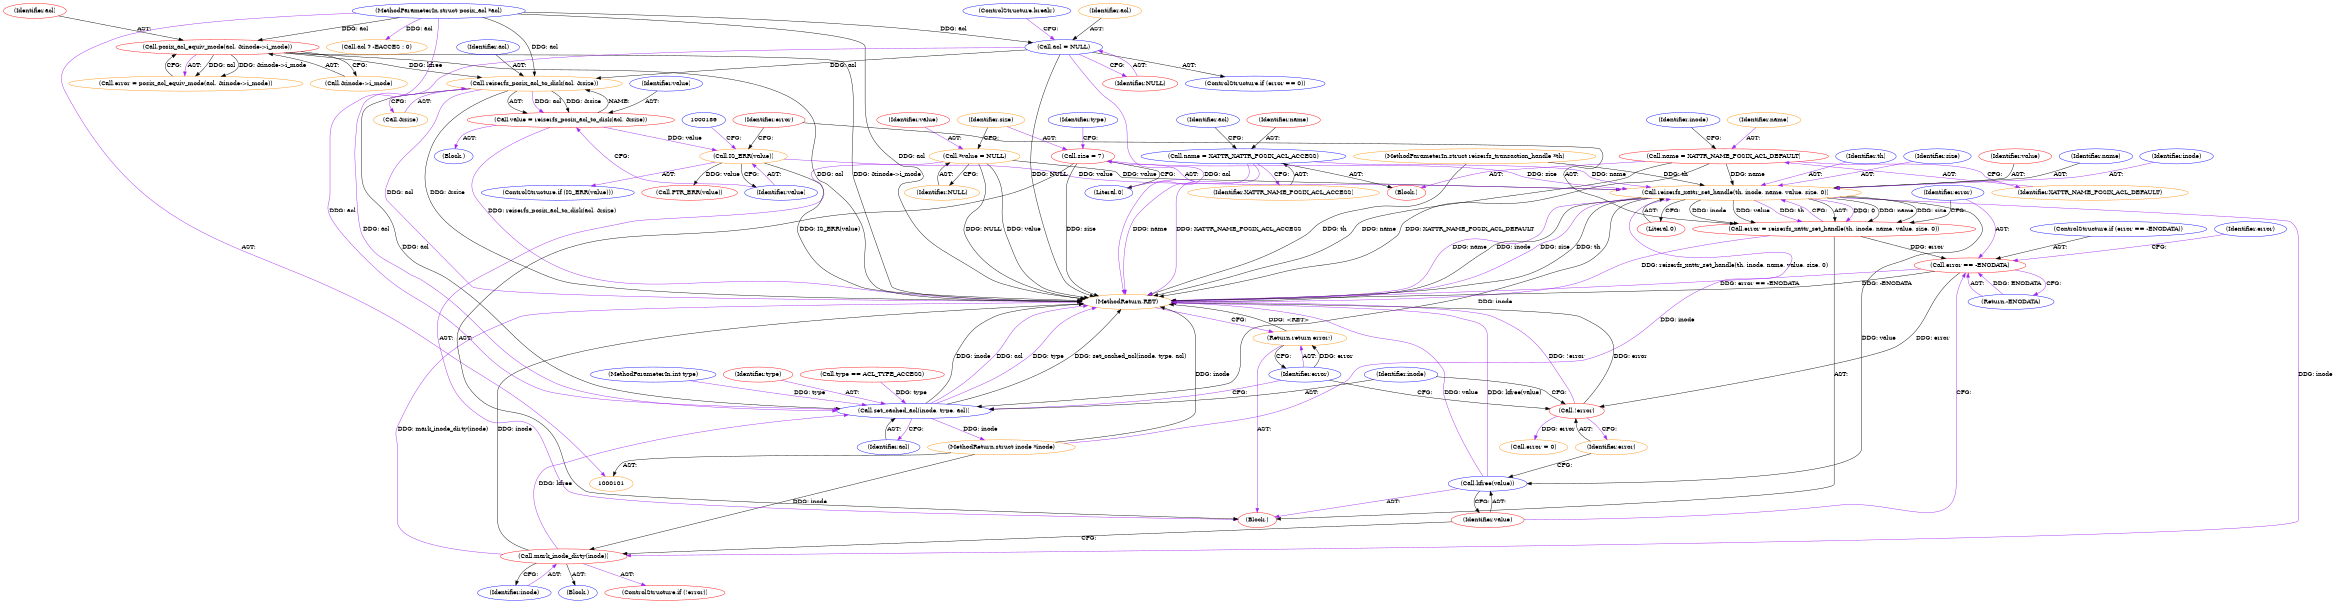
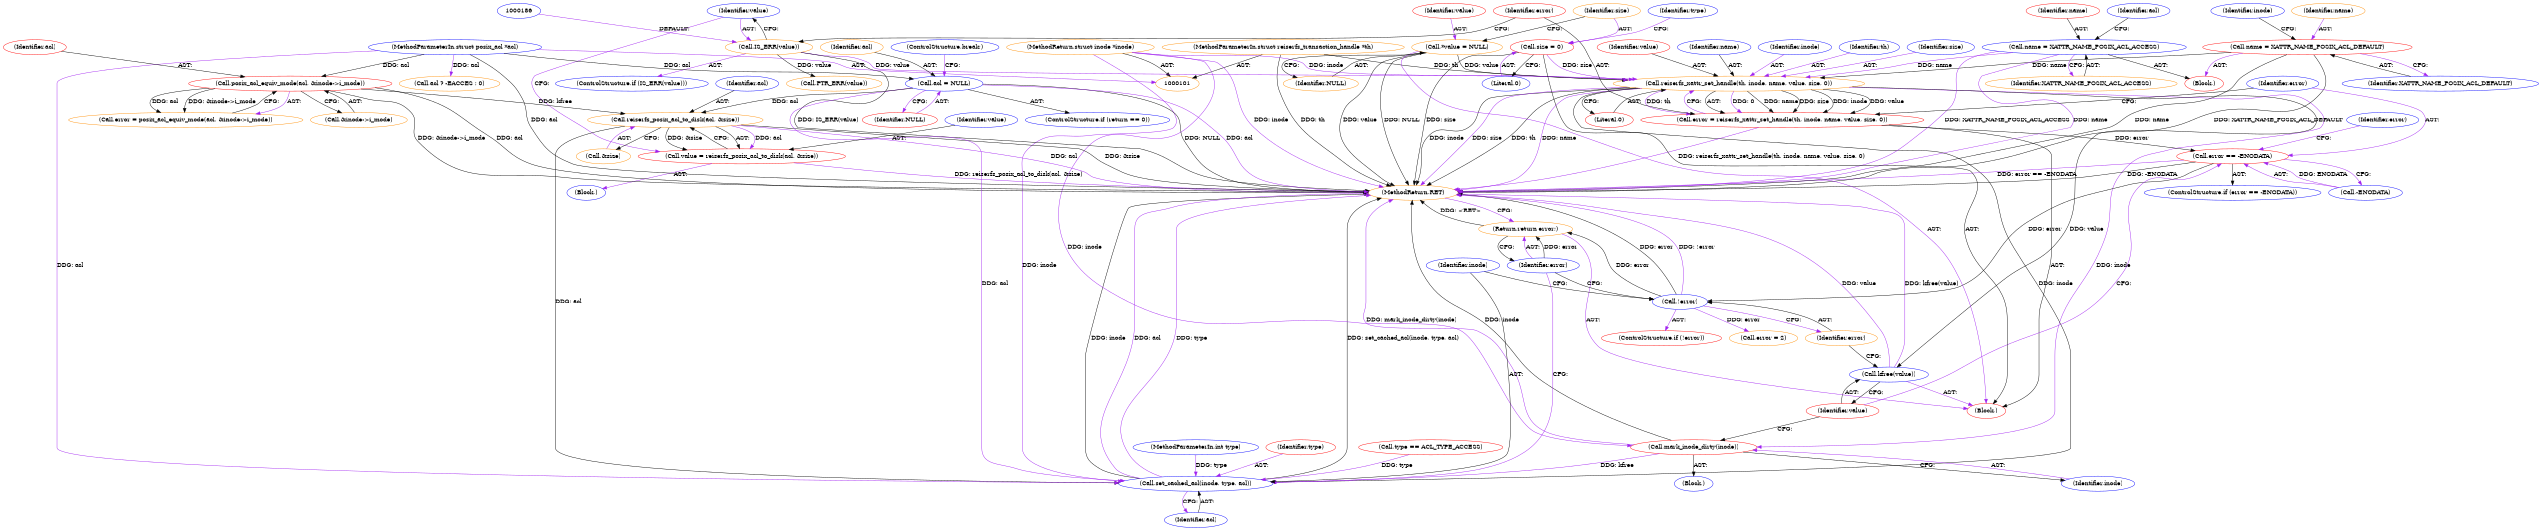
(519, 35) -> none
none -> (1229, 66)
(1255, 84) -> (1098, 120)
(425, 93) -> (641, 138)
(620, 102) -> (722, 138)
(658, 138) -> none
(735, 138) -> (676, 29)
(1083, 156) -> (1542, 47)
(1243, 156) -> (2084, 47)
(1911, 175) -> (2372, 67)
(690, 193) -> (834, 84)
(2090, 193) -> (2440, 84)
(2045, 247) -> (2233, 172)
none -> (1612, 269)
(2011, 302) -> (2366, 193)
(1577, 411) -> (1680, 302)
(1186, 419) -> (1247, 119)
(956, 428) -> (1022, 218)
(1534, 447) -> (1764, 338)
(794, 499) -> (1180, 319)
(612, 574) -> (1672, 318)
